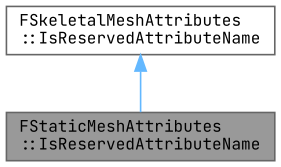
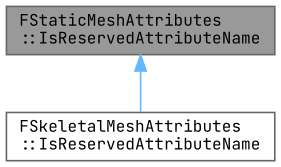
(141, 92) -> (141, 92)
